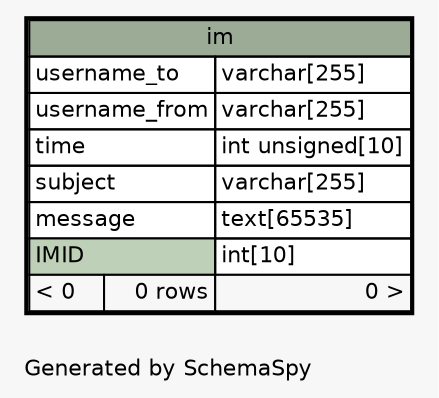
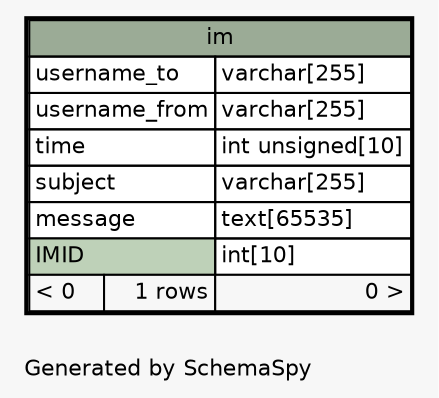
(172, 292) -> (172, 292)
